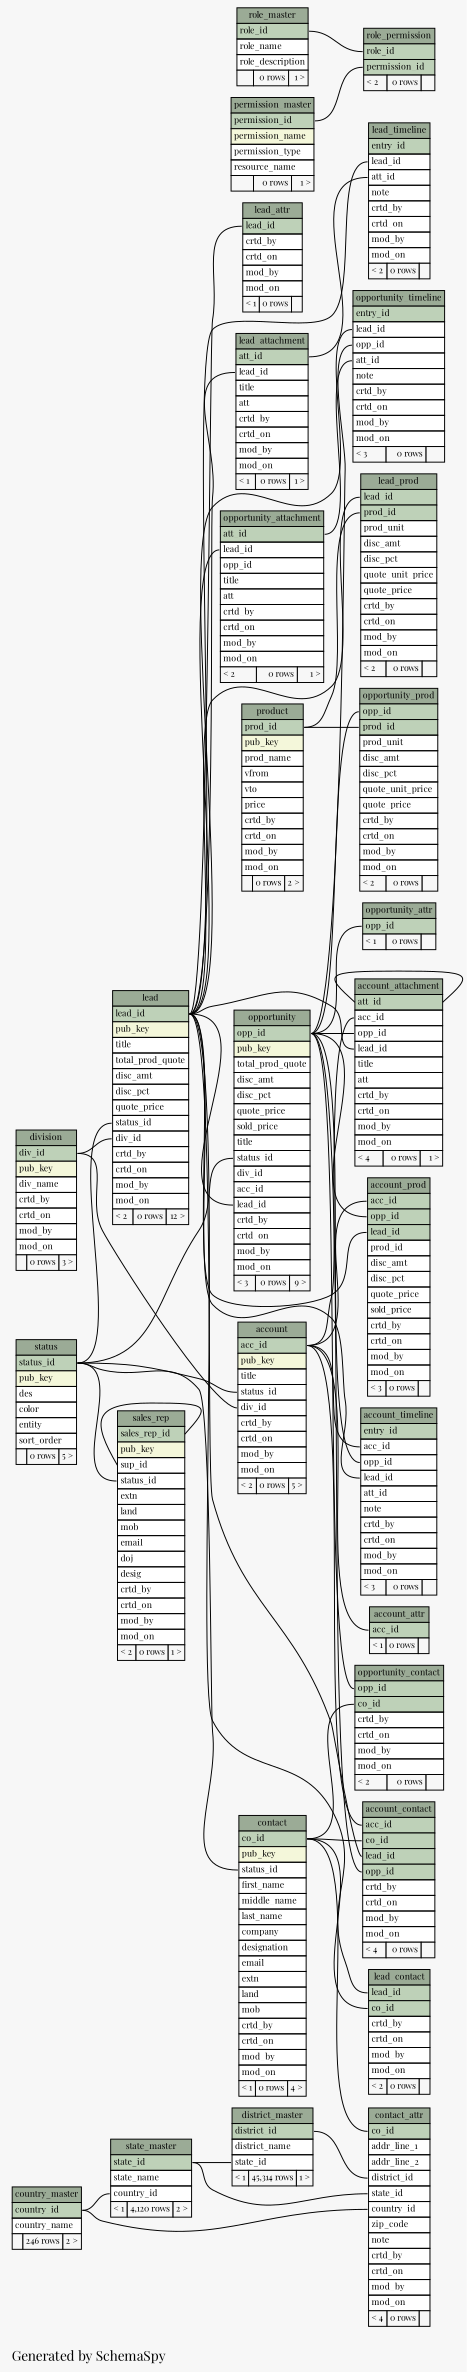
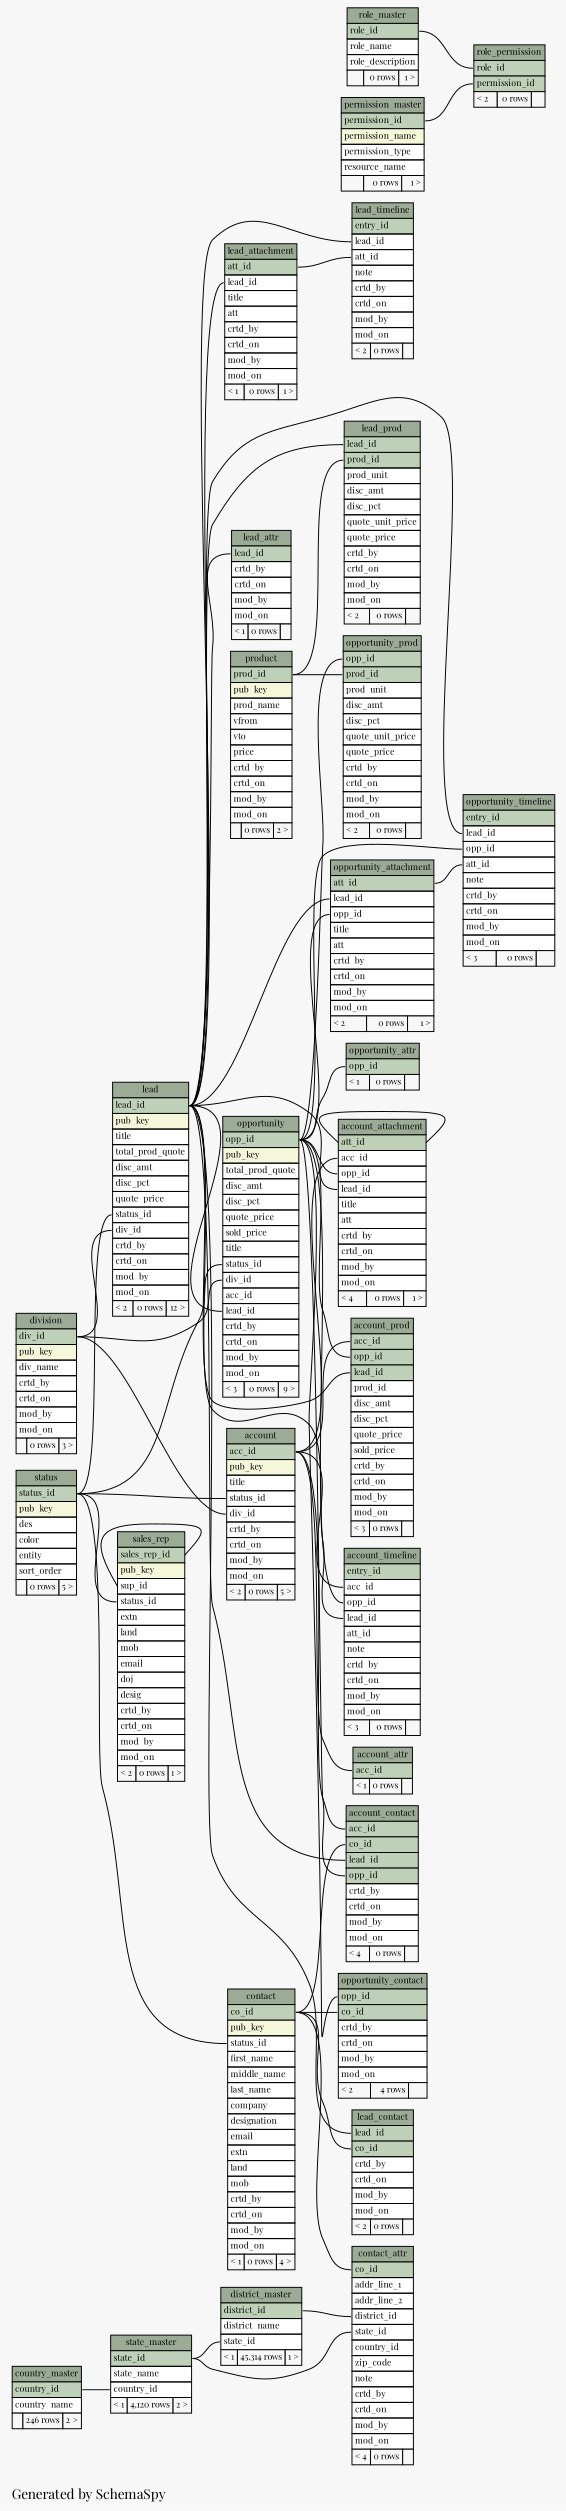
none -> (315, 1027)
none -> (166, 1338)
(410, 1782) -> (393, 2090)
(224, 2227) -> none
